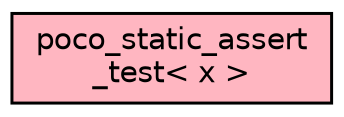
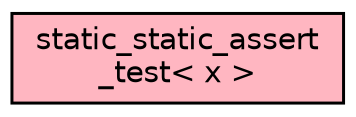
(172, 58) -> (178, 58)
